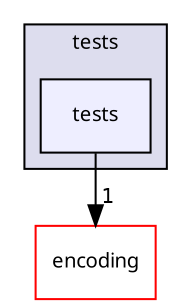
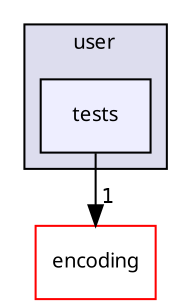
(96, 44) -> (96, 44)
